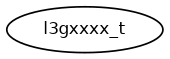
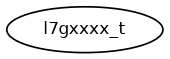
(85, 30) -> (85, 30)
